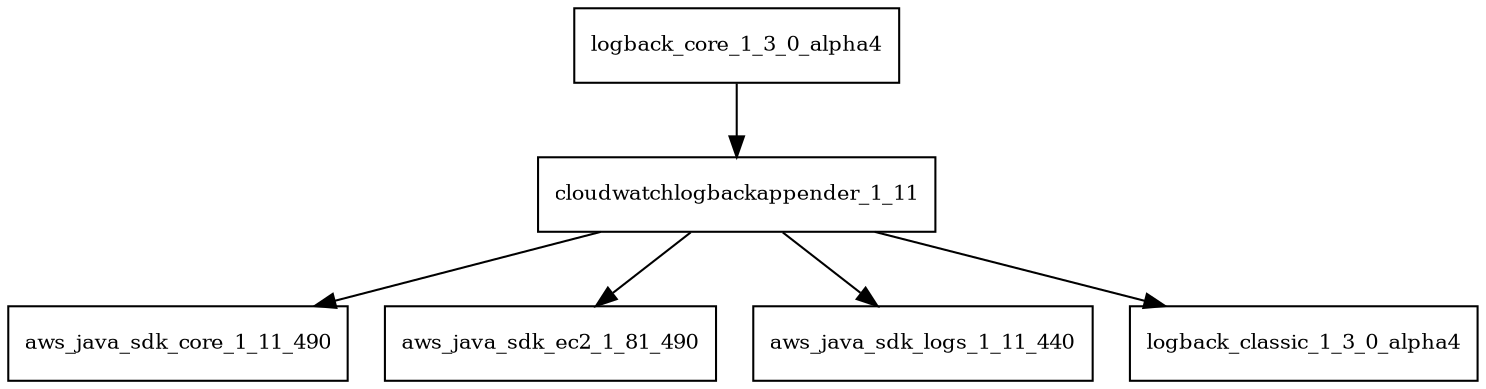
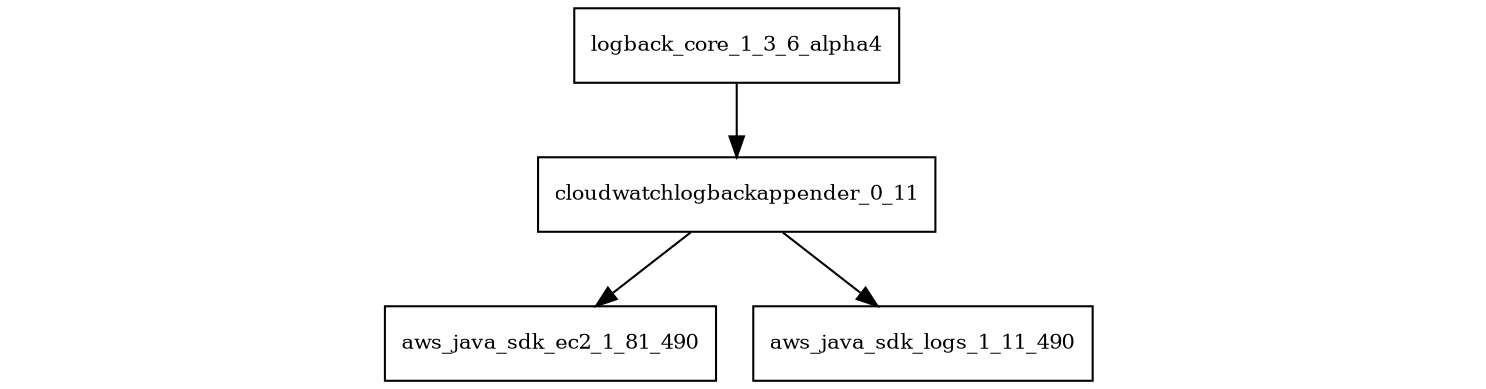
(737, 46) -> (737, 46)
(737, 195) -> (737, 195)
(178, 344) -> none
(923, 344) -> (923, 344)
(1304, 344) -> none
